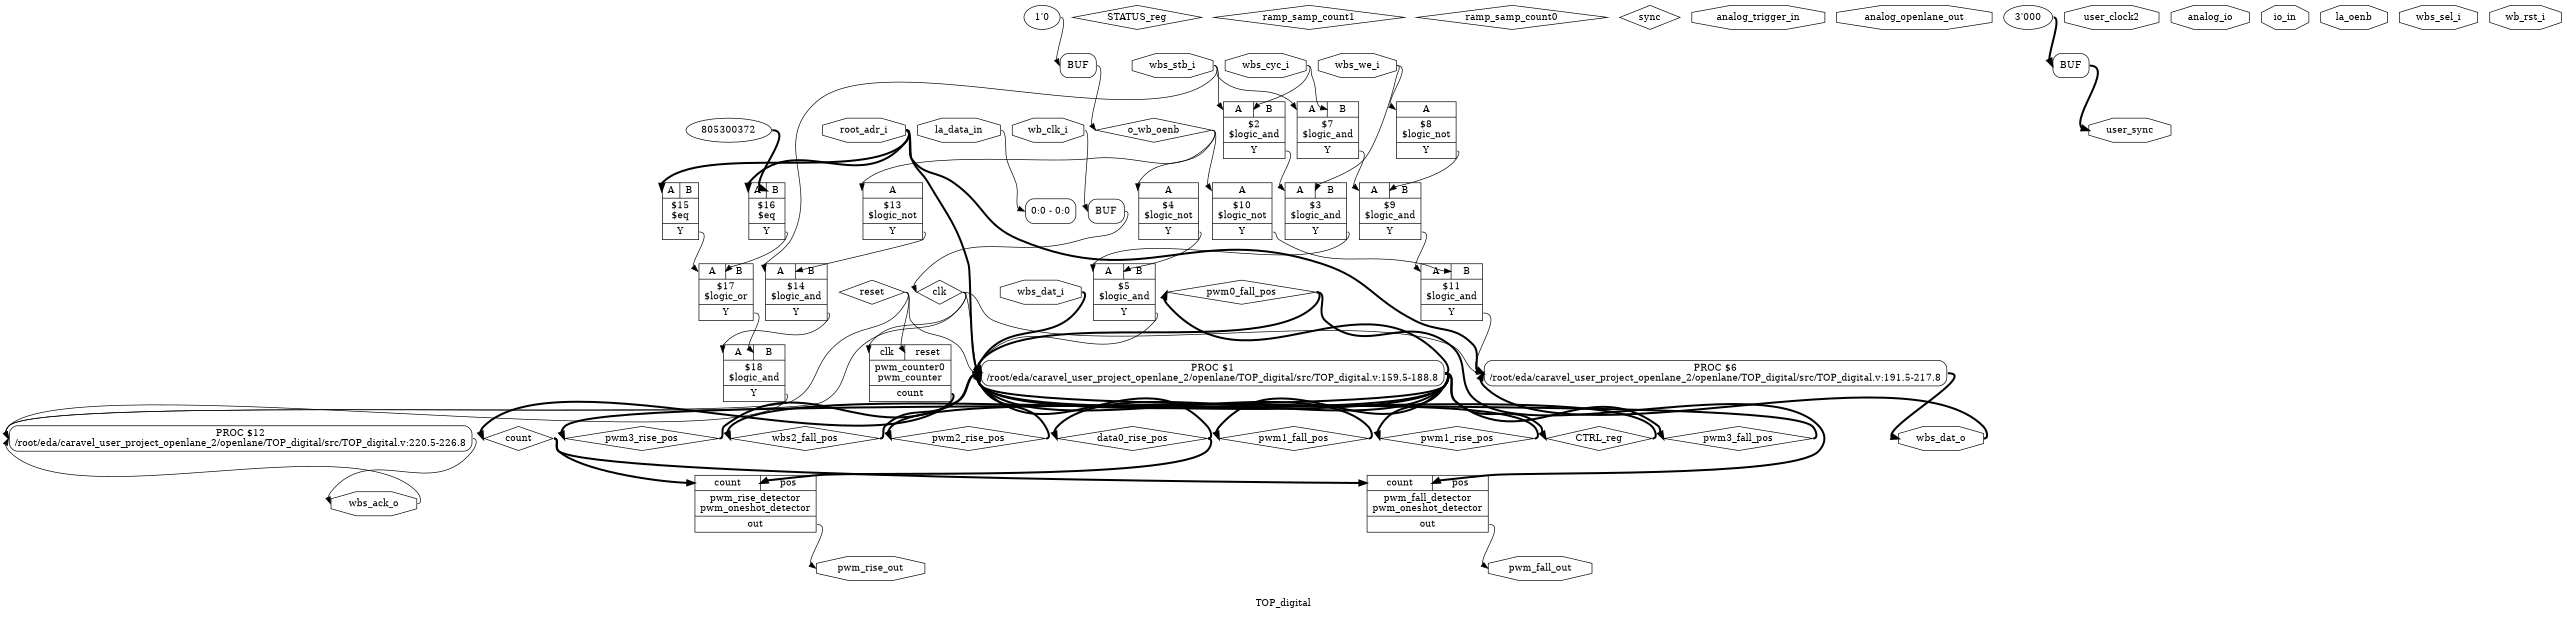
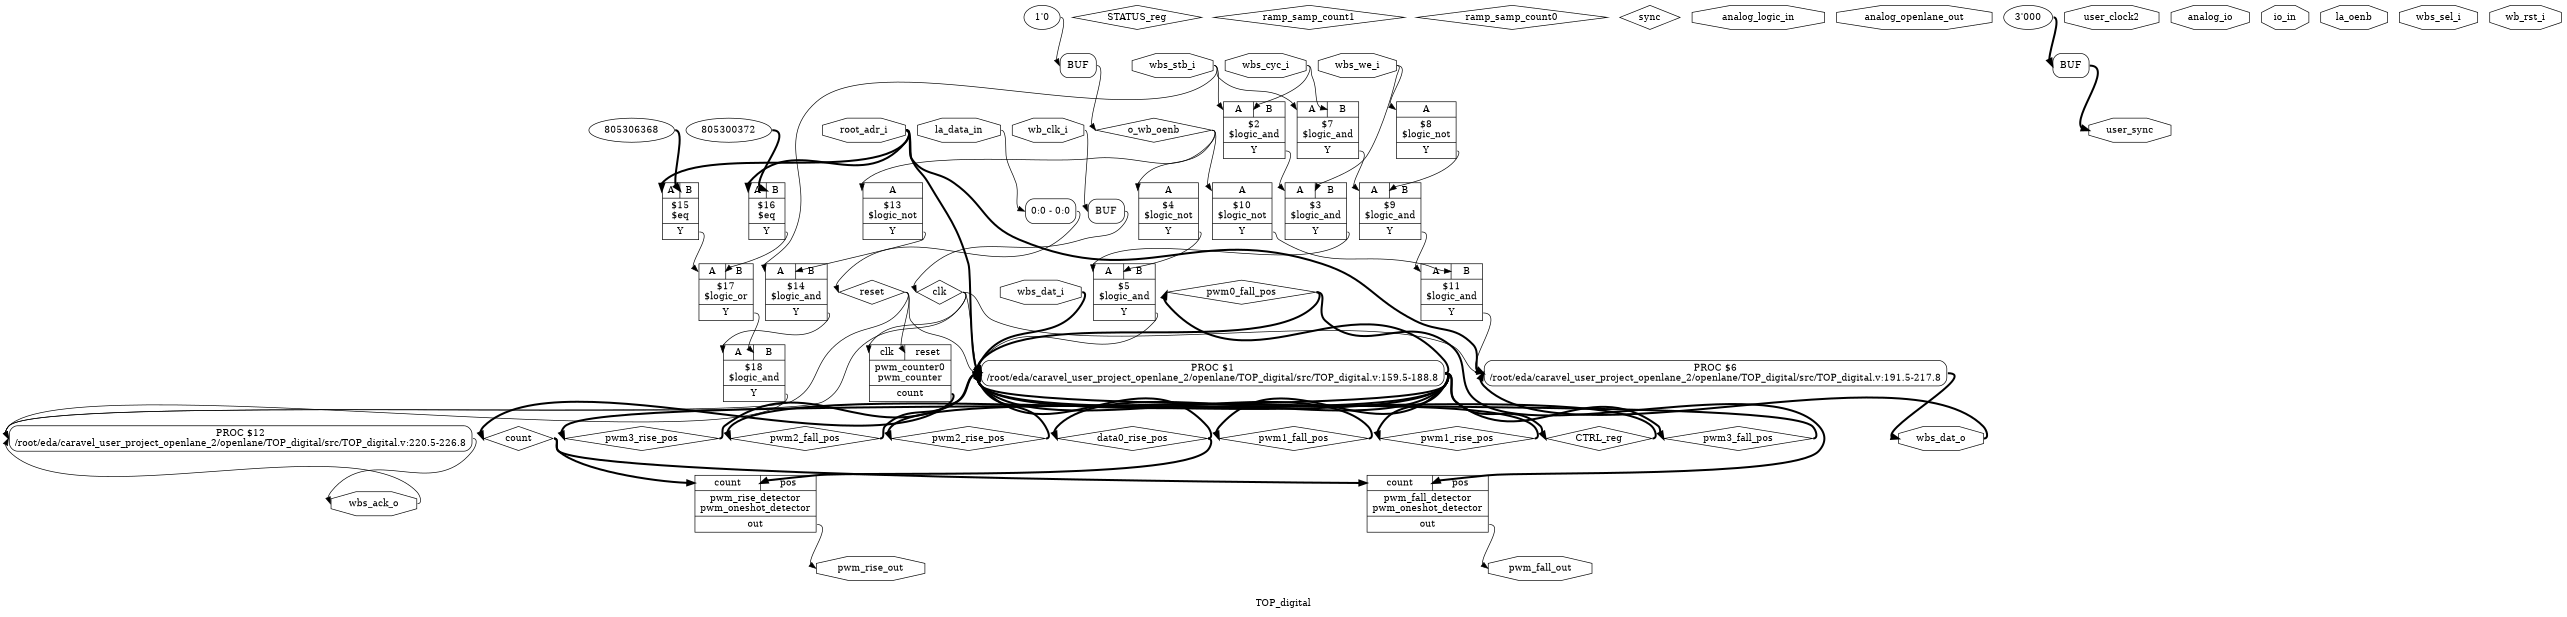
(1758, 17) -> (1758, 17)
none -> (632, 130)
none -> (976, 254)
(805, 438) -> (805, 438)
